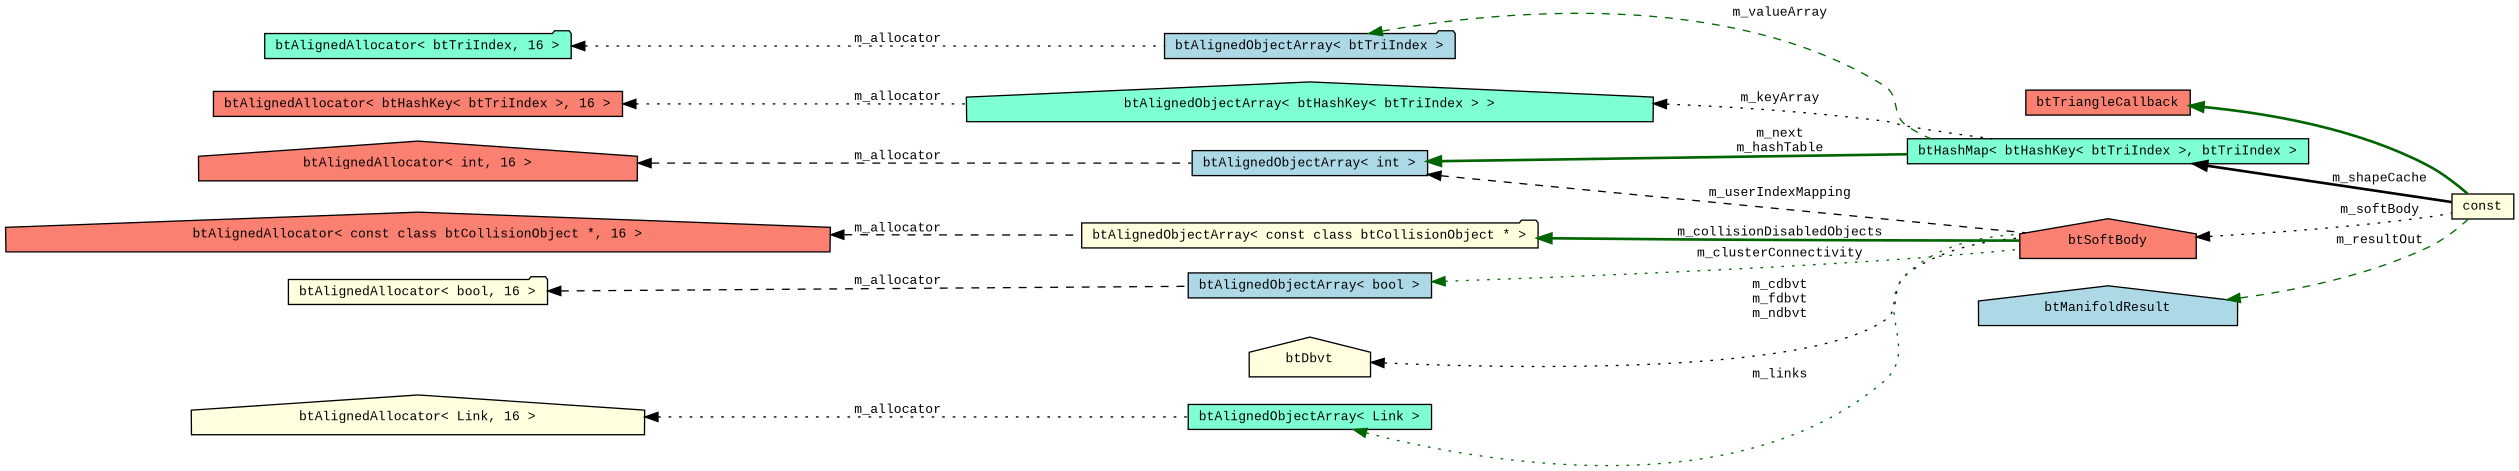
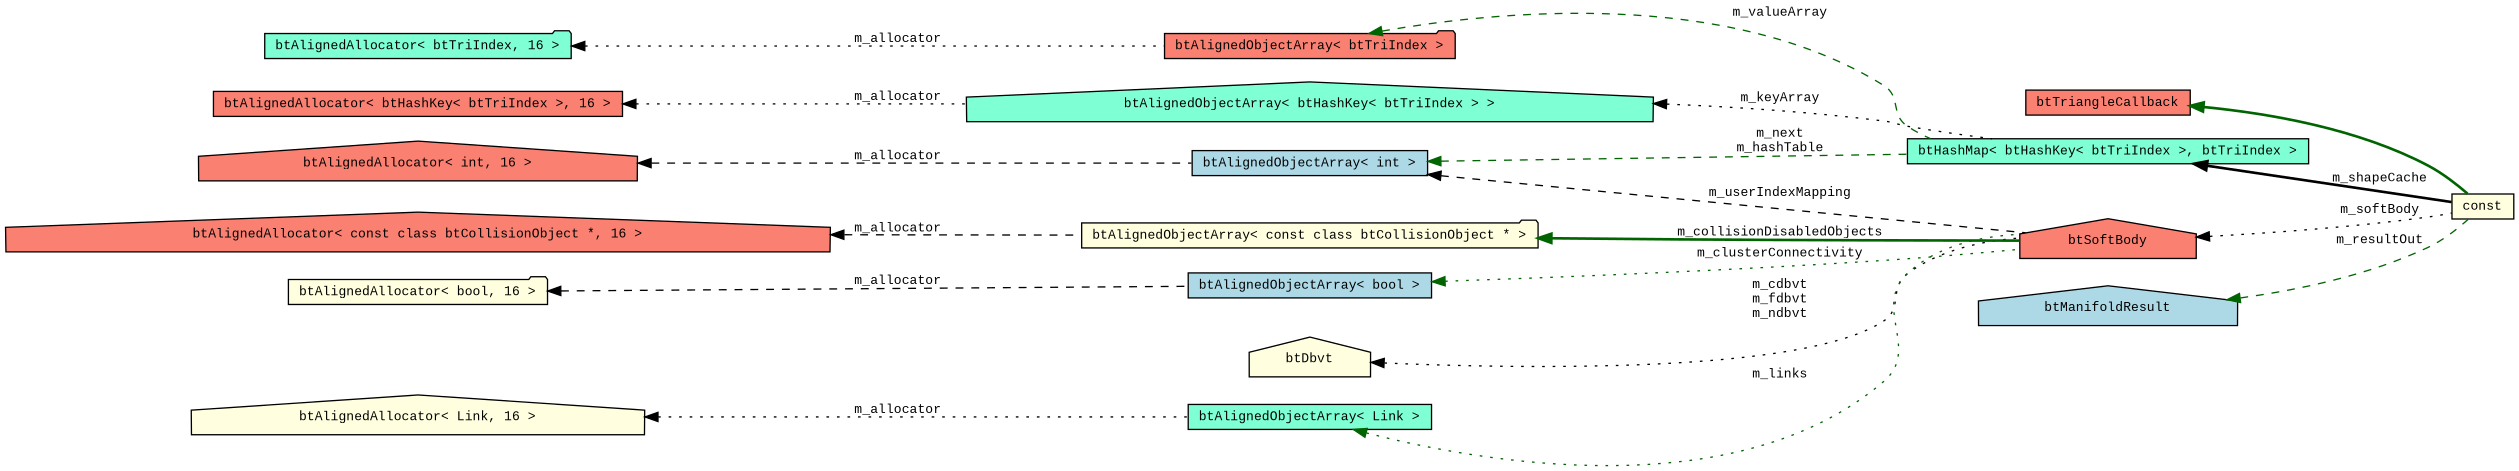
(1310, 46) -> (1310, 46)
(1674, 158) -> (1674, 158)
